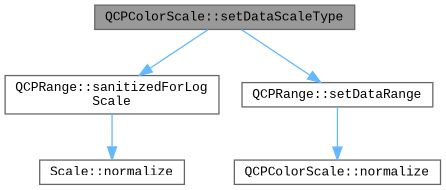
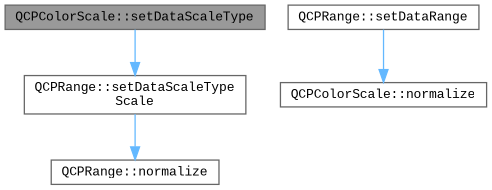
(276, 52) -> none
(112, 95) -> (135, 95)
(112, 172) -> (135, 172)
